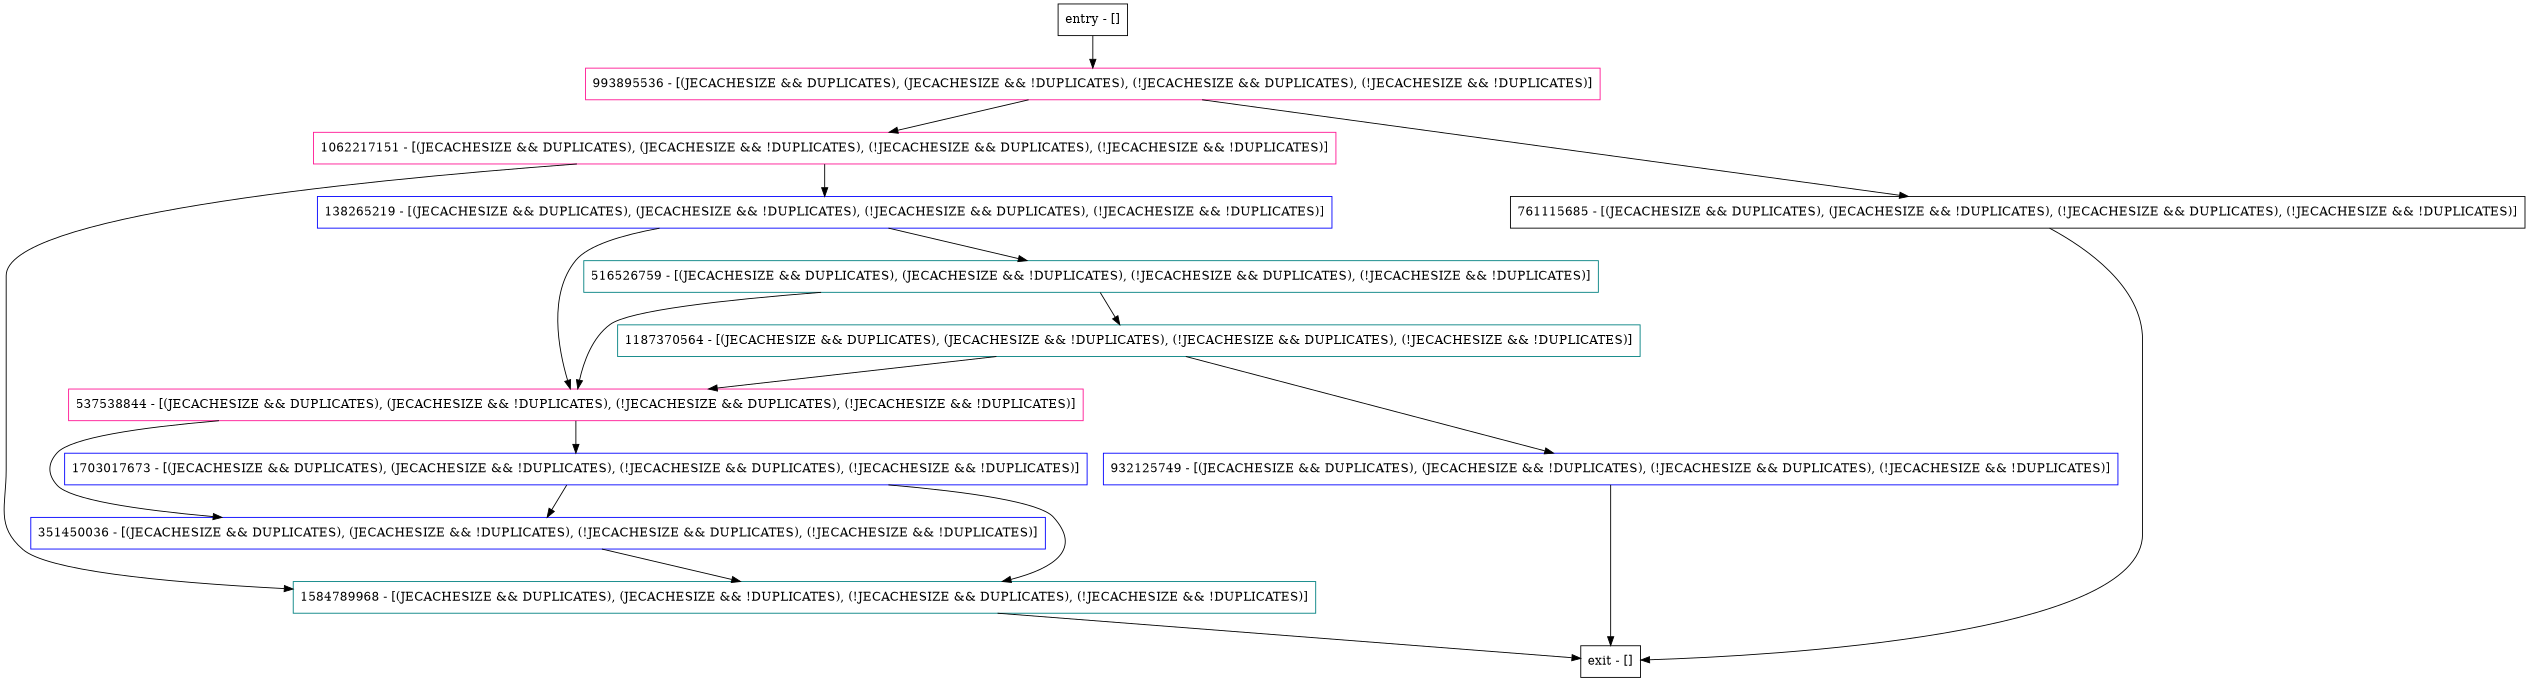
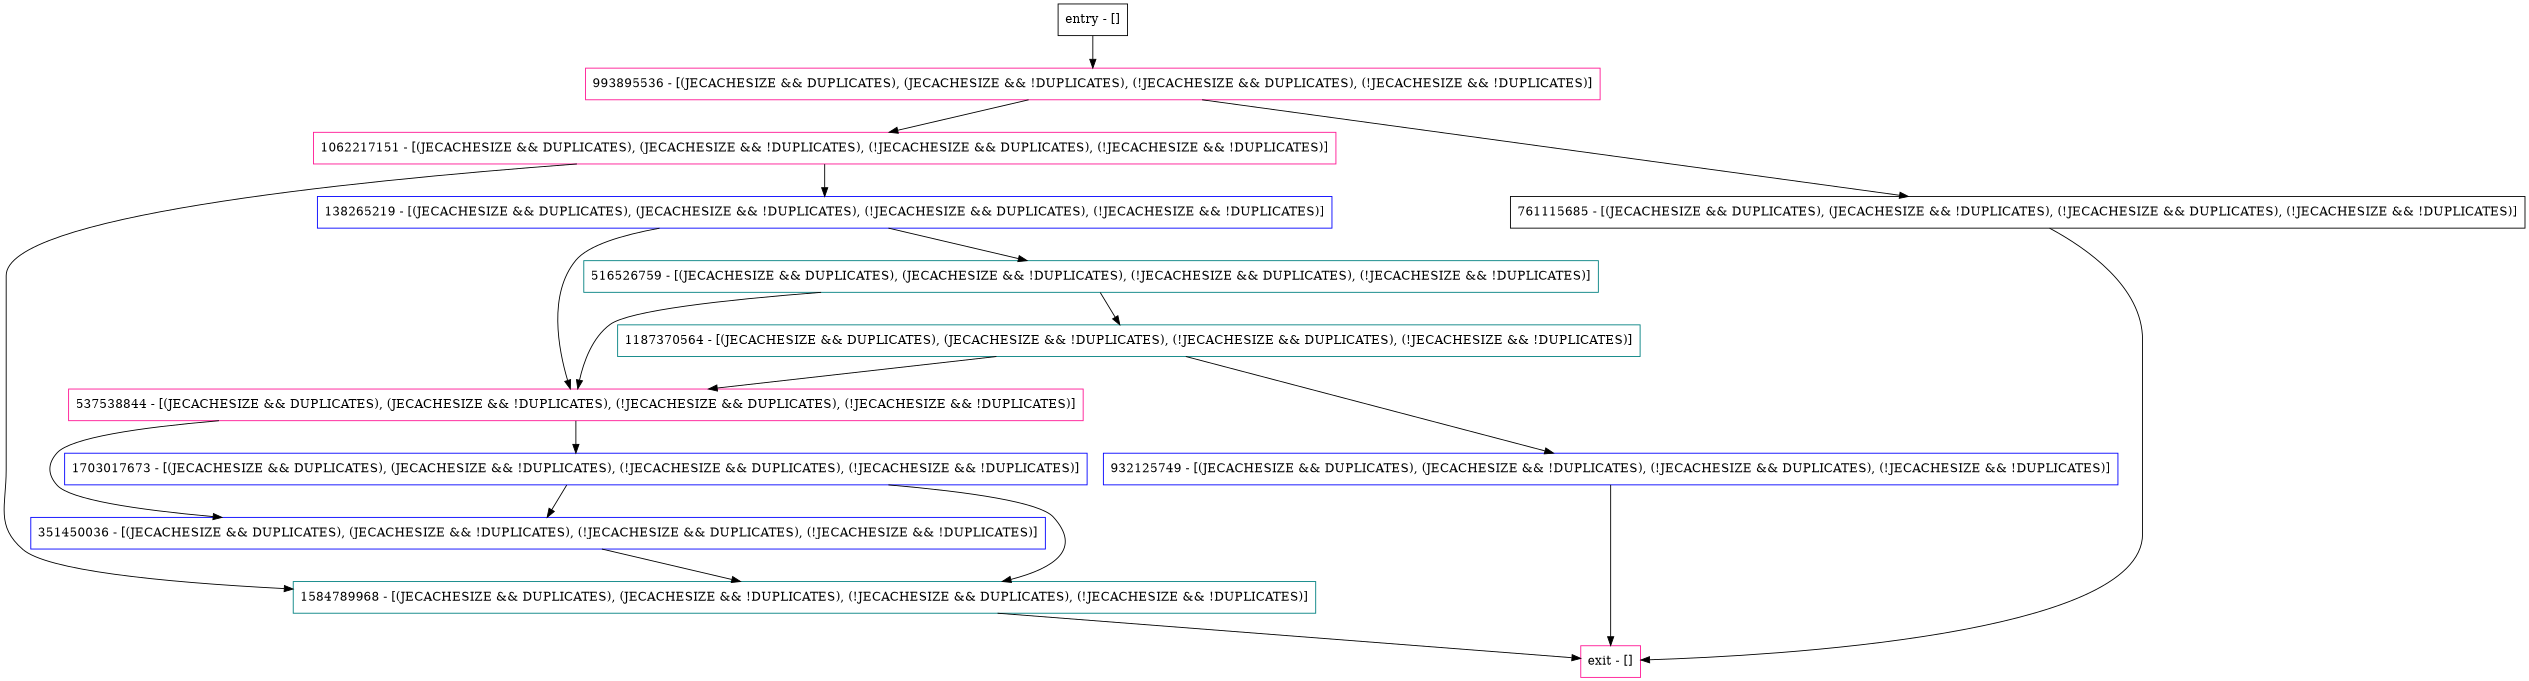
(1611, 662) -> (1611, 662)
